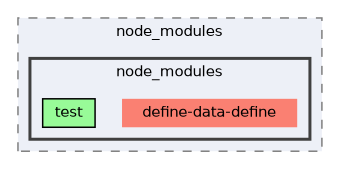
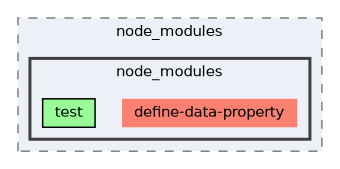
(210, 113) -> (210, 113)
